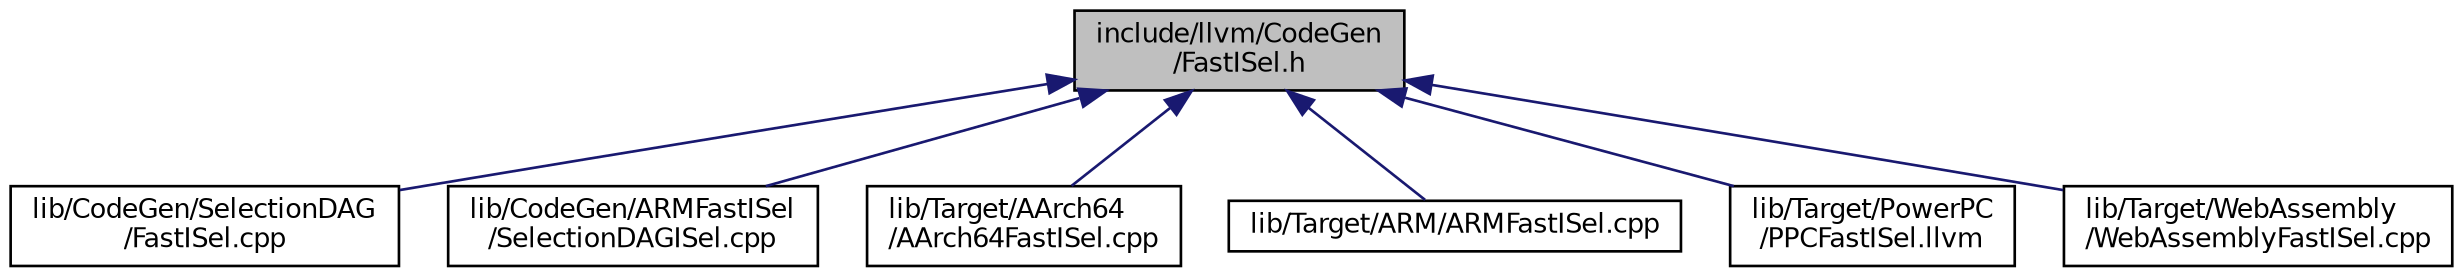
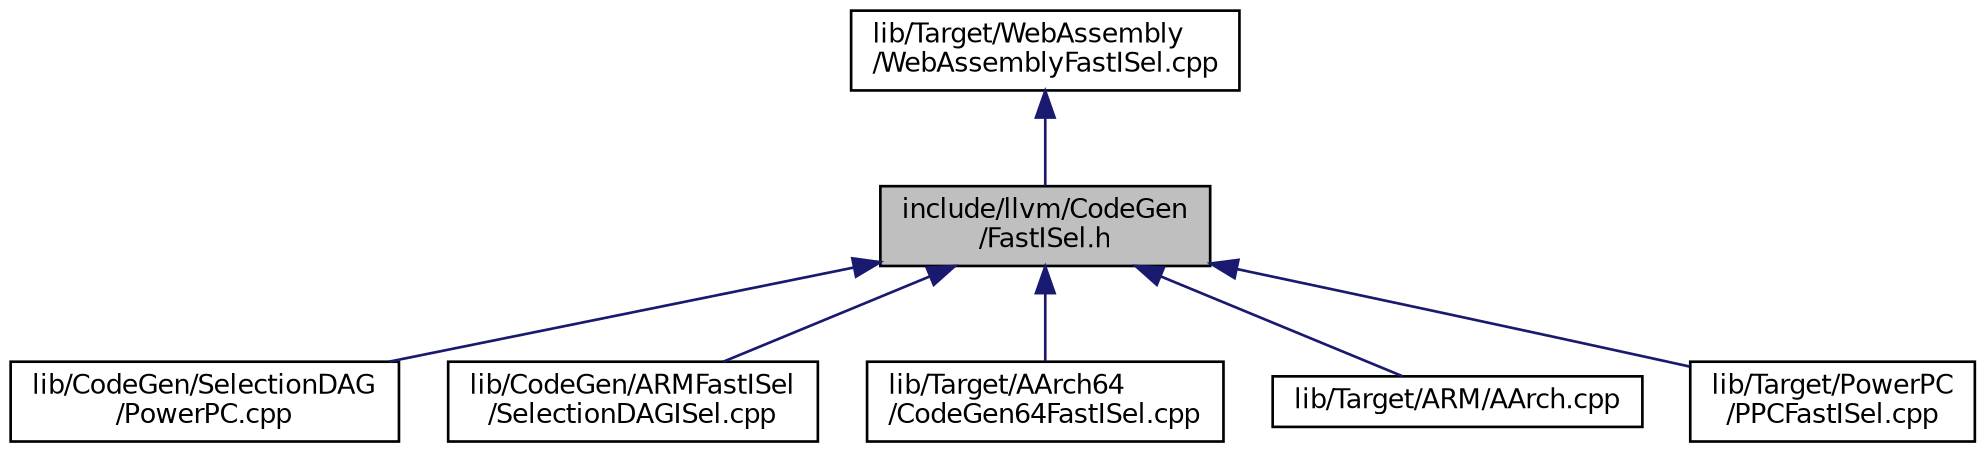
(1747, 137) -> (1045, 152)
(205, 226) -> (205, 402)
(1024, 226) -> (1045, 402)
(1455, 226) -> (1458, 402)
(1872, 226) -> (1833, 402)
